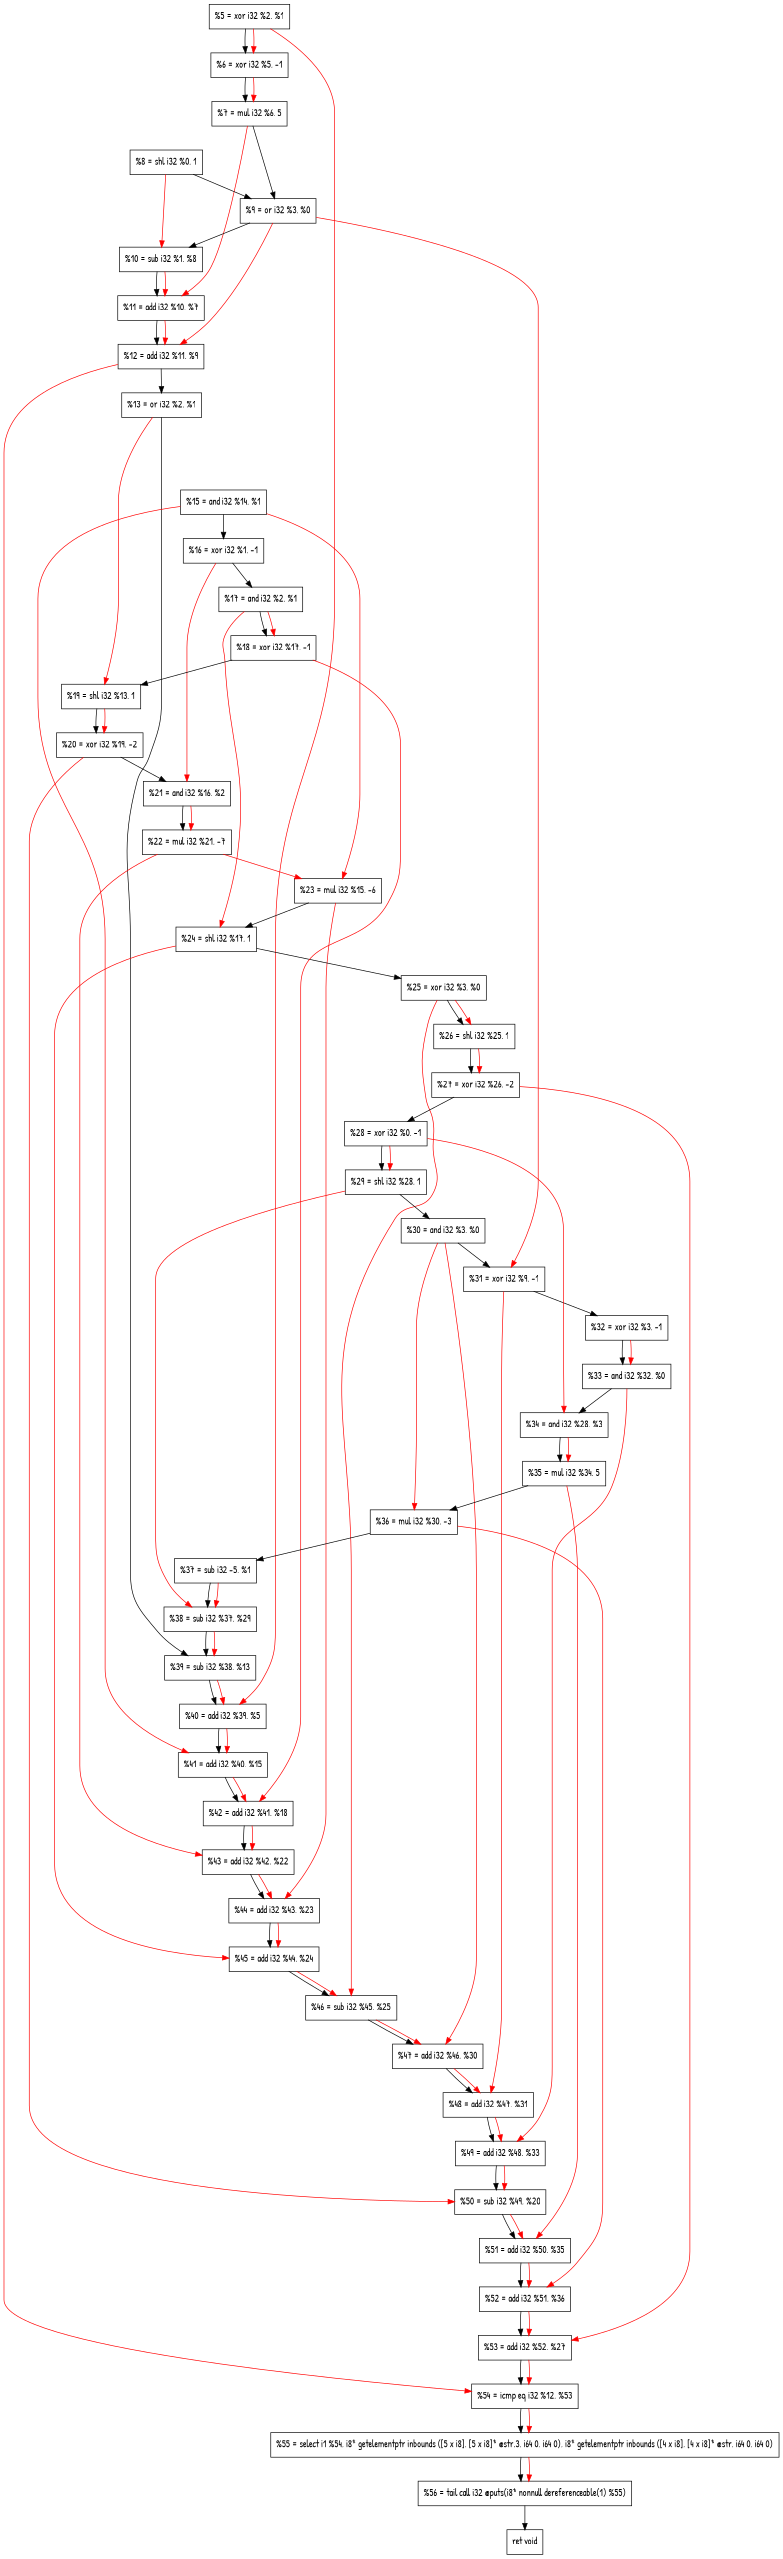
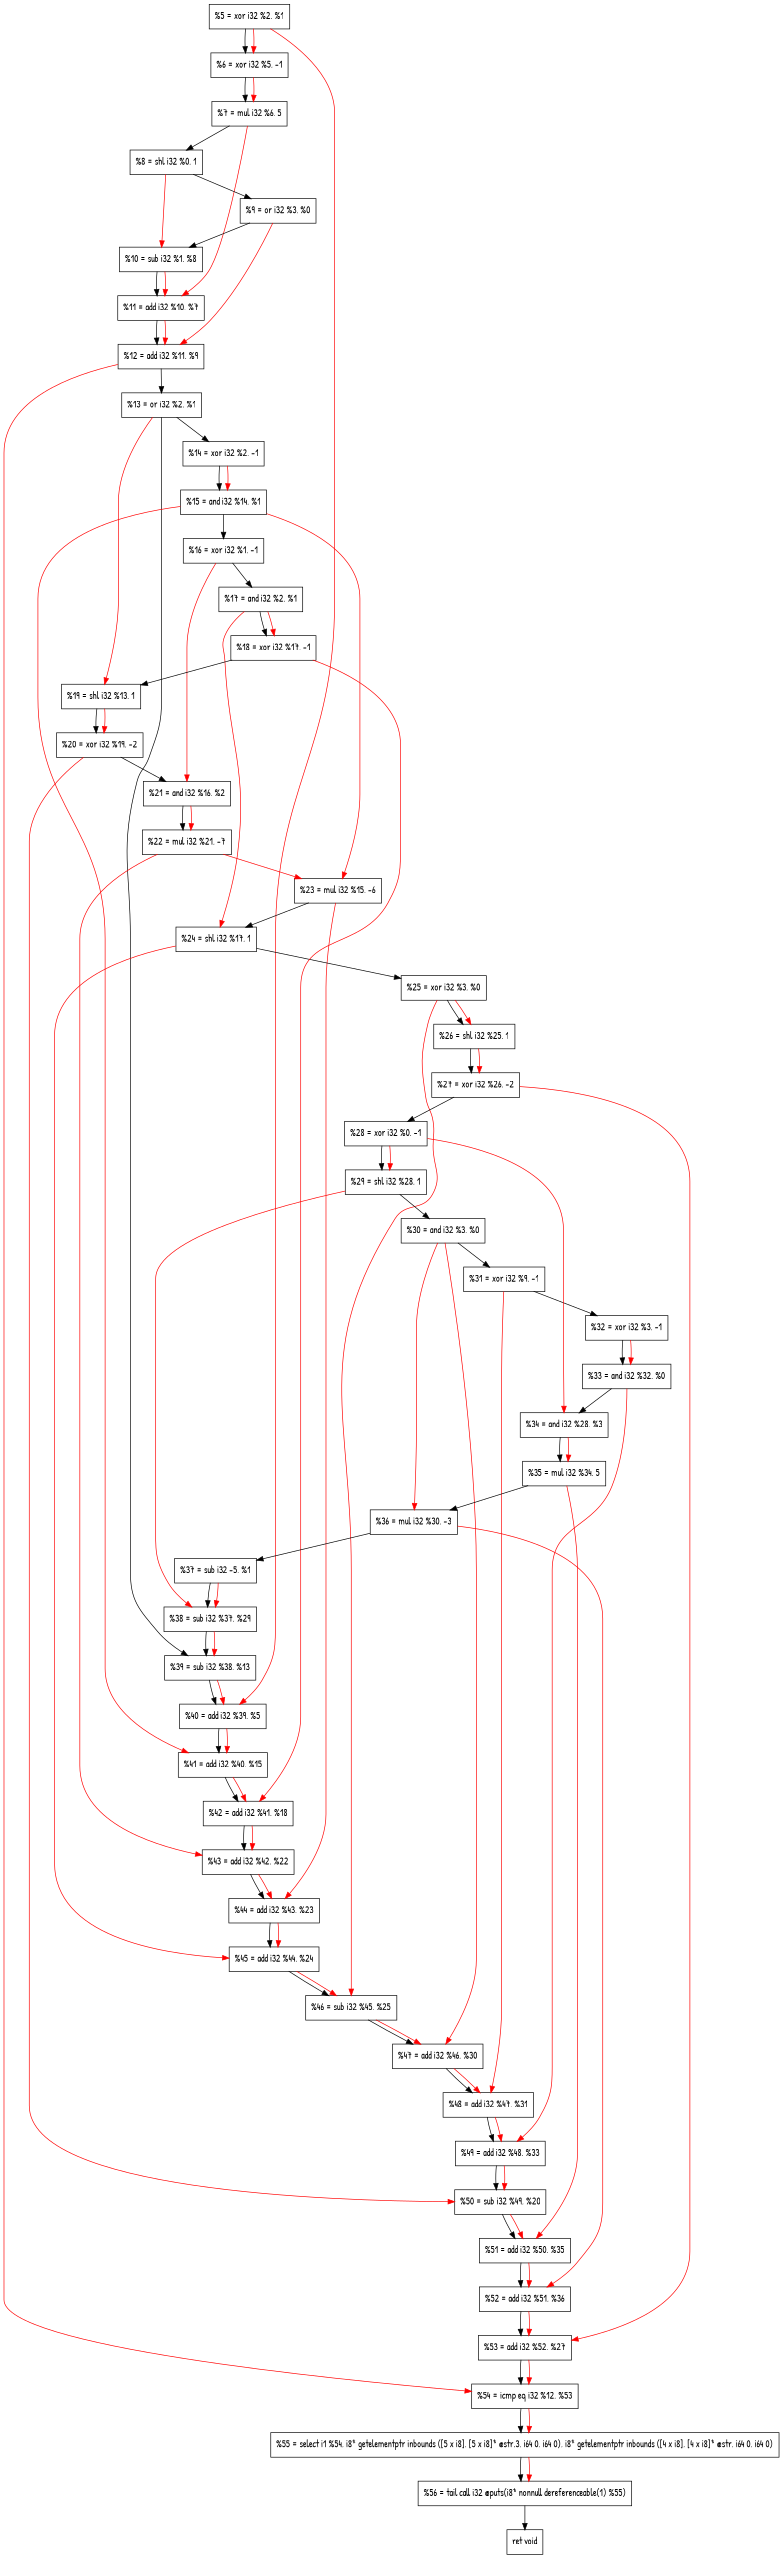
(263, 159) -> (211, 136)
none -> (224, 454)
(538, 662) -> none
